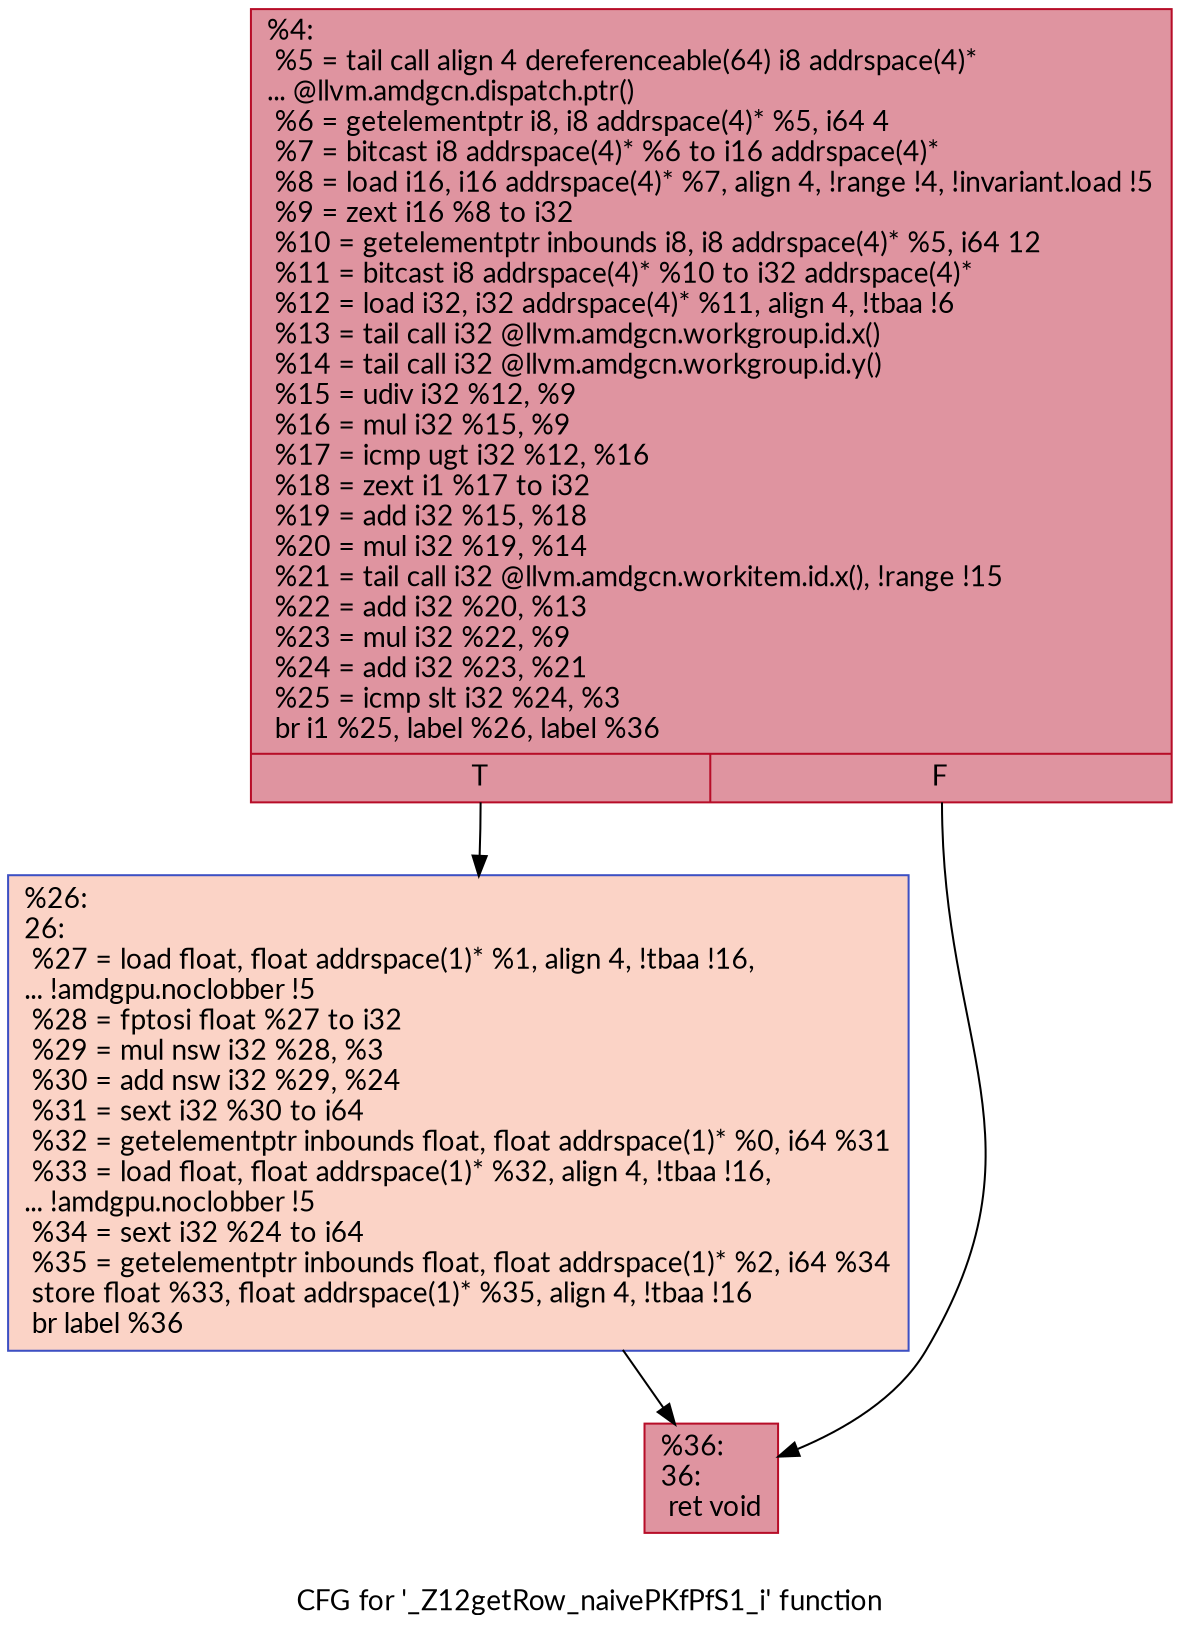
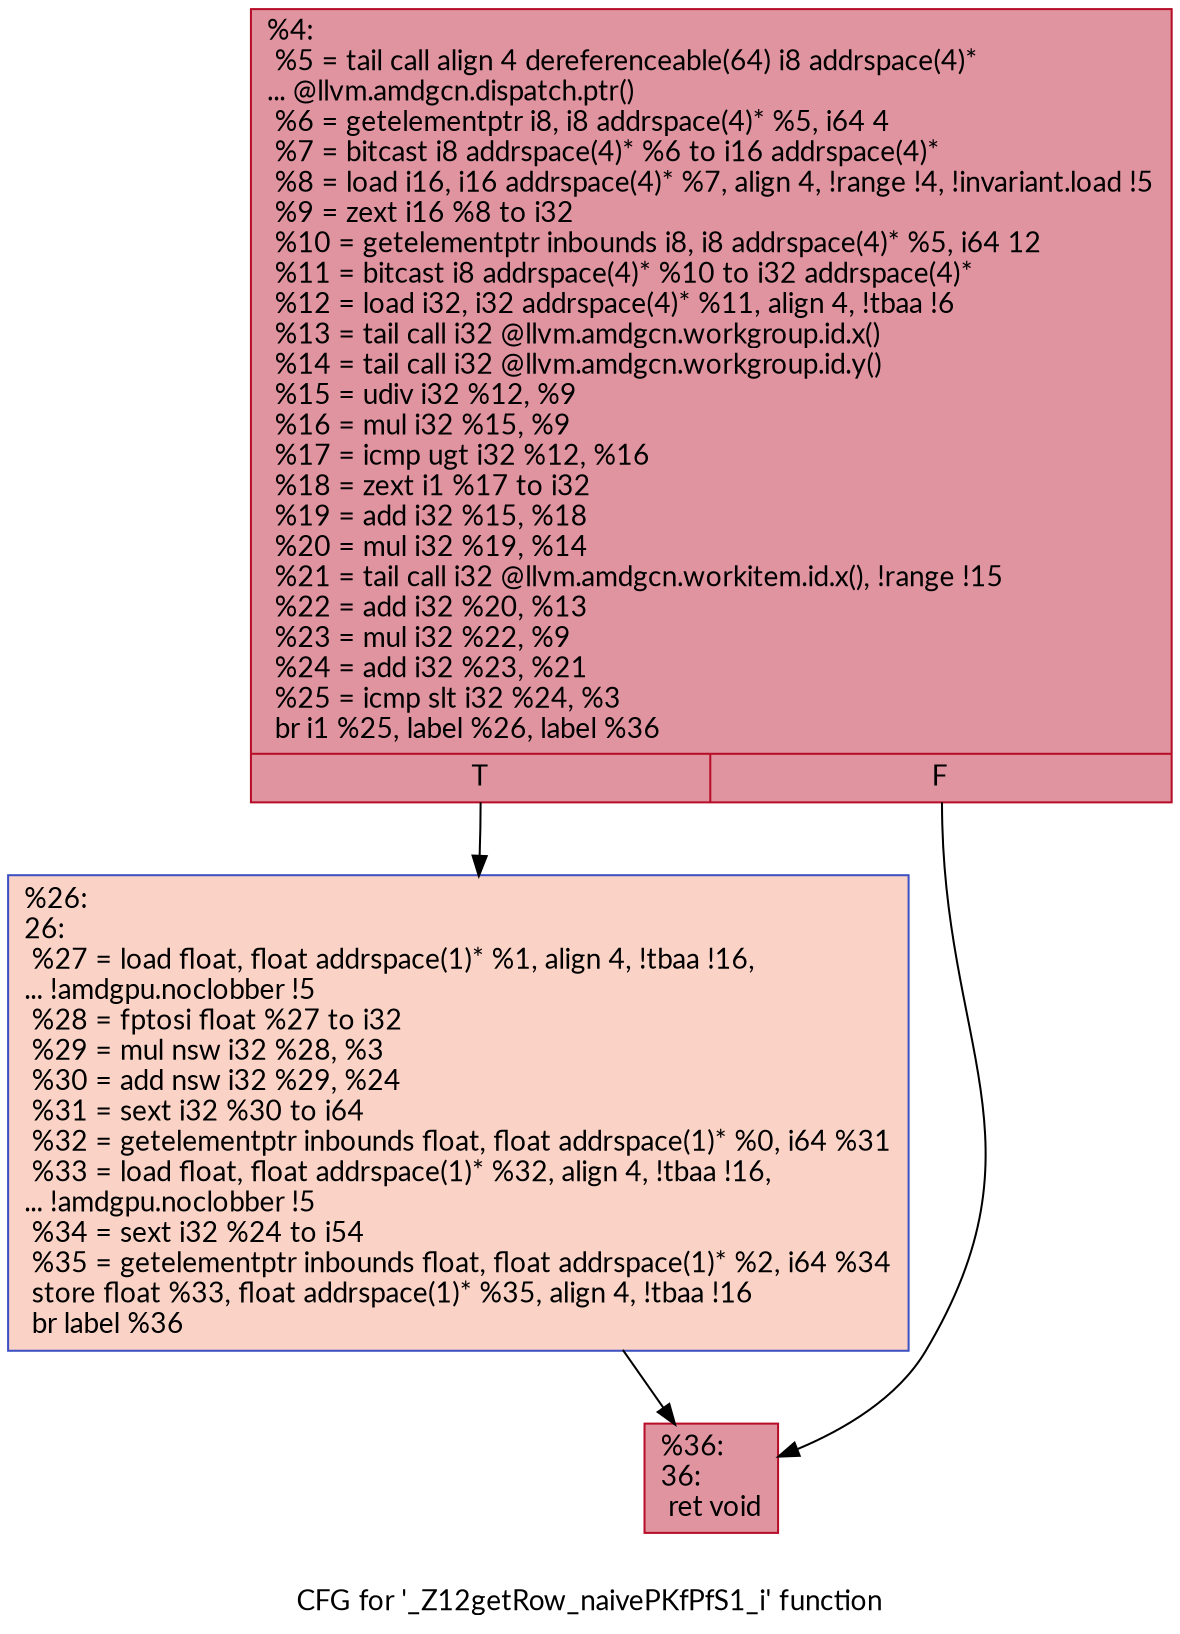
(195, 1233) -> (195, 1233)
